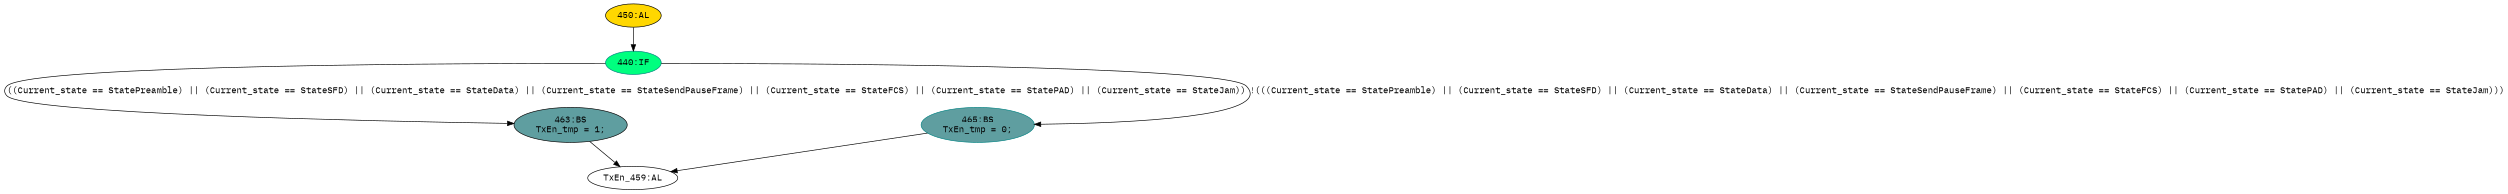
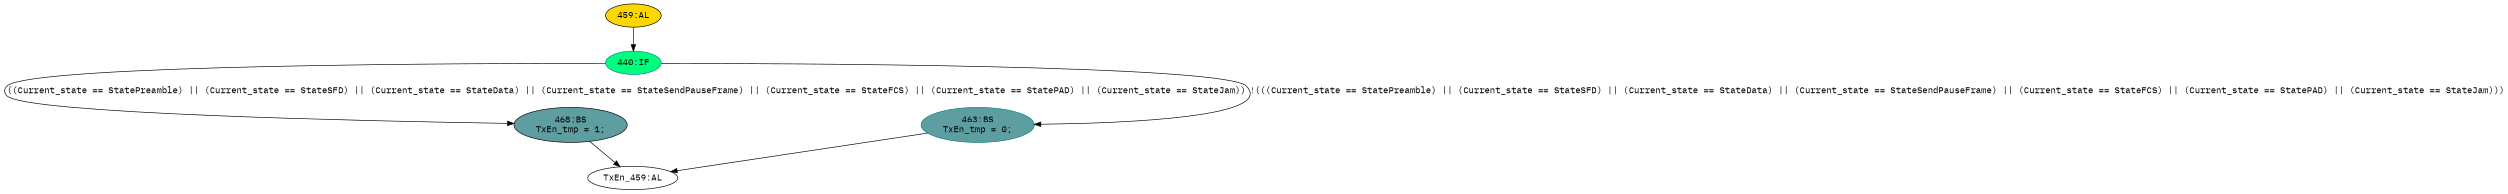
(633, 16) -> (633, 16)
(571, 125) -> (571, 125)
(978, 125) -> (978, 125)
